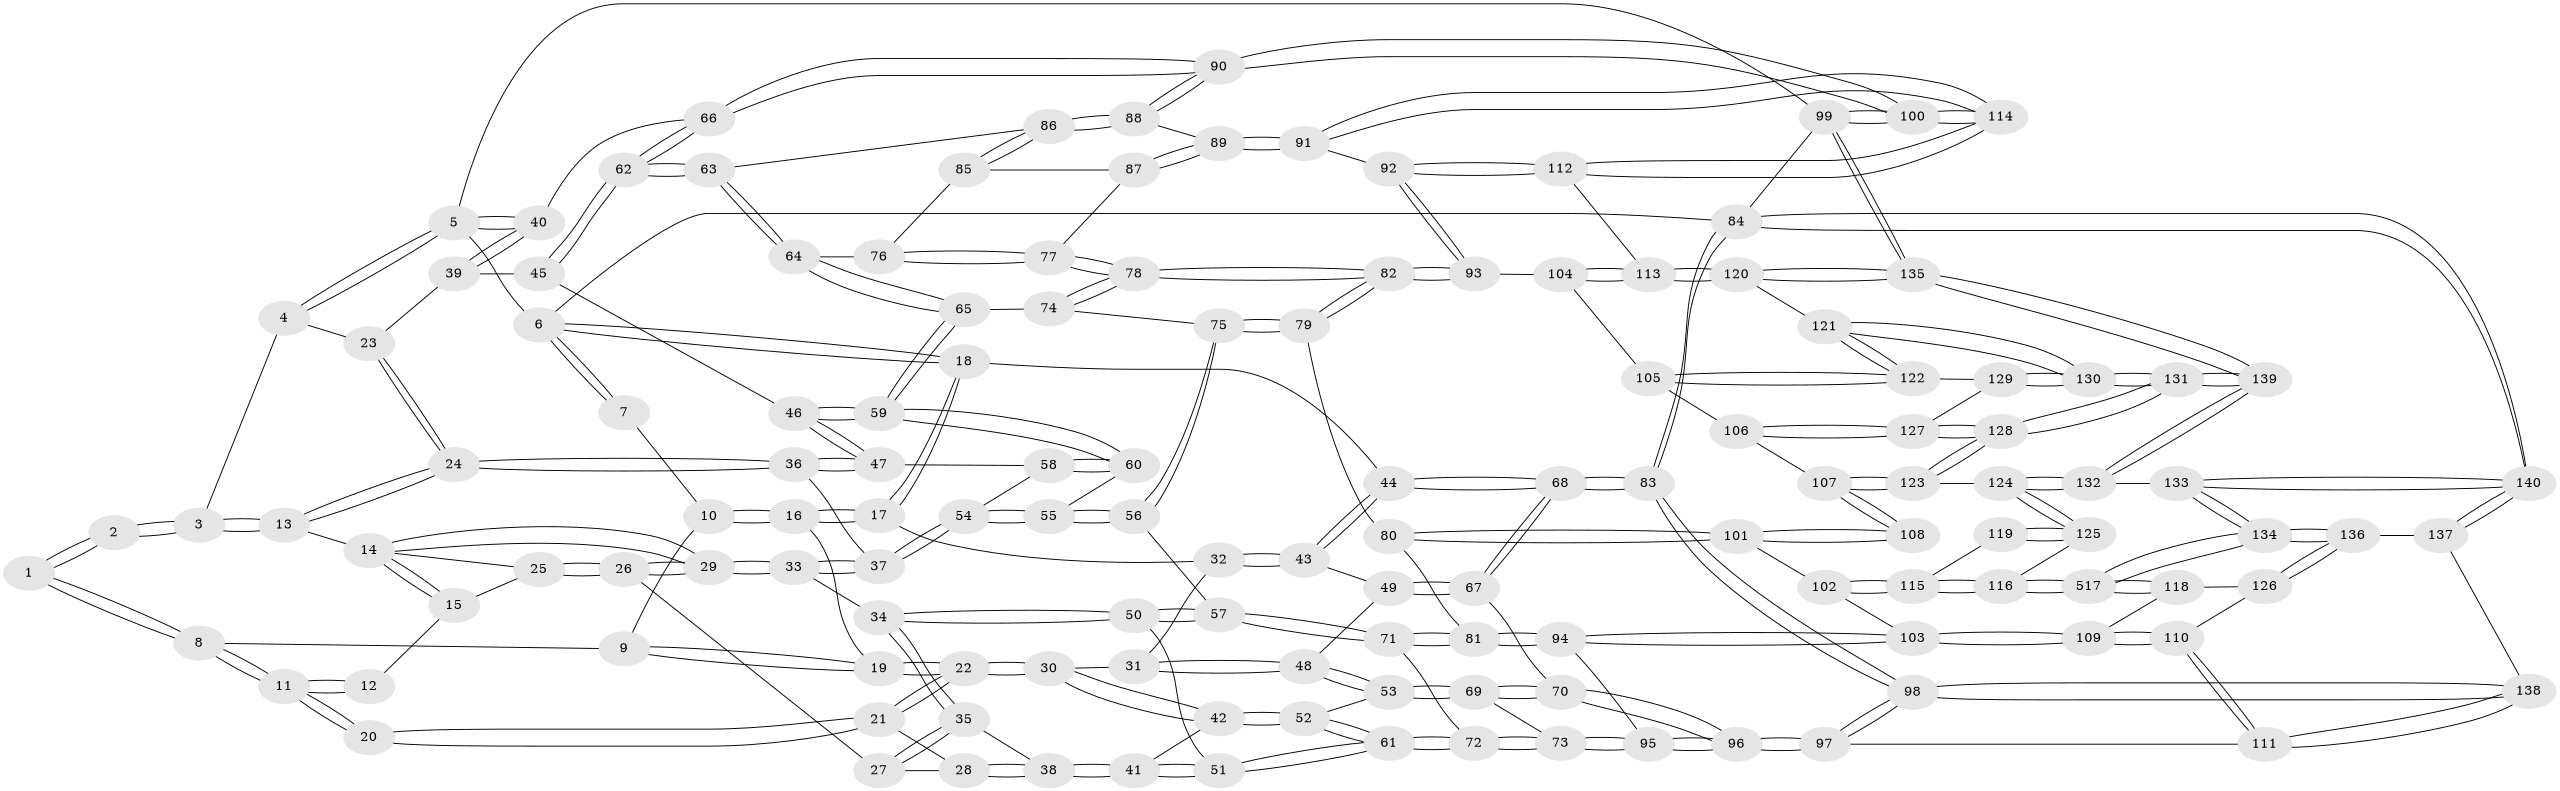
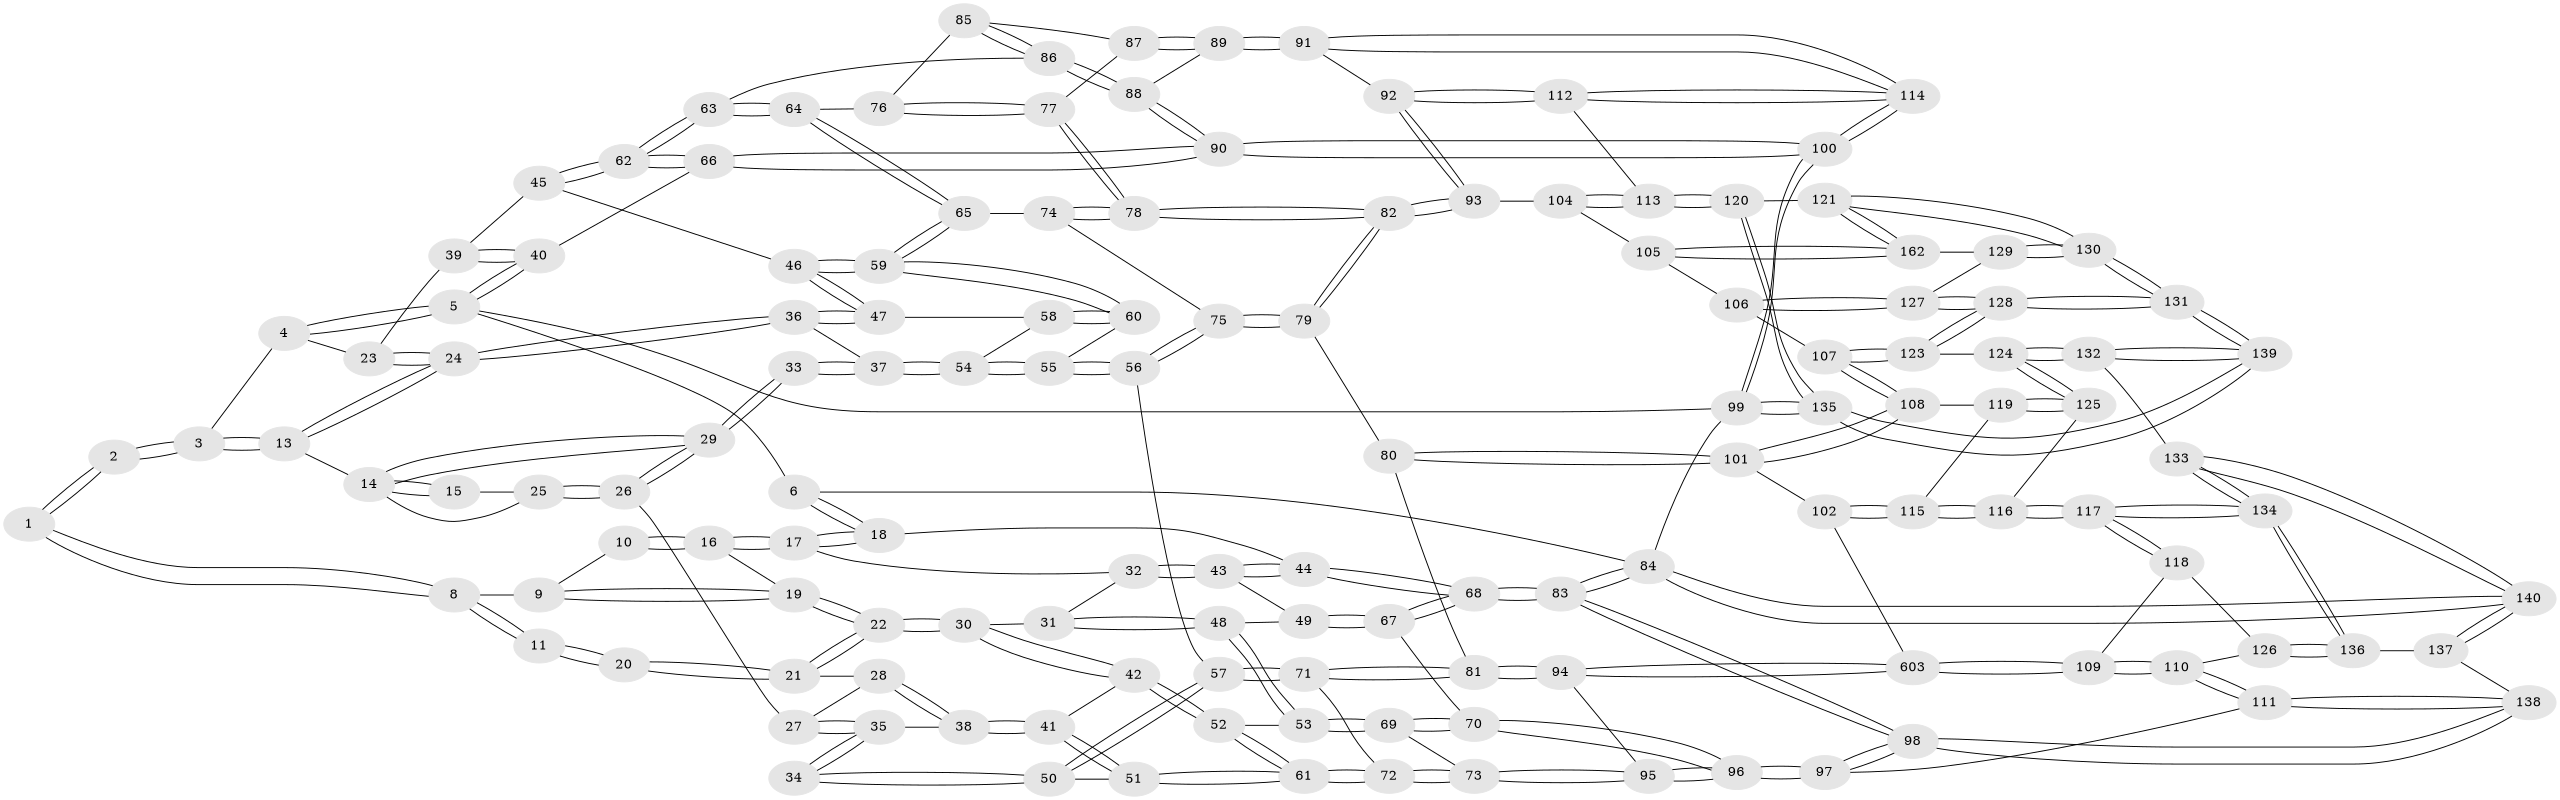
(1913, 379) -> (1913, 252)
none -> (1957, 405)
(624, 413) -> none
(2089, 586) -> (2089, 512)
(830, 588) -> none
(1913, 638) -> (1913, 668)
(369, 687) -> none
